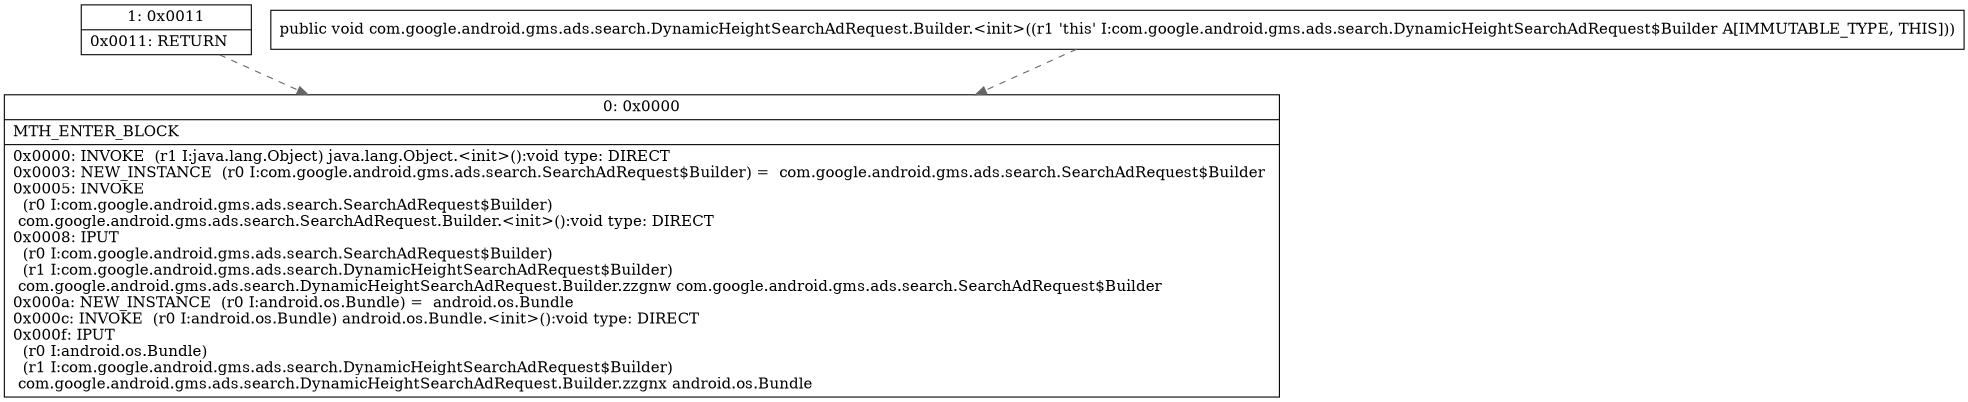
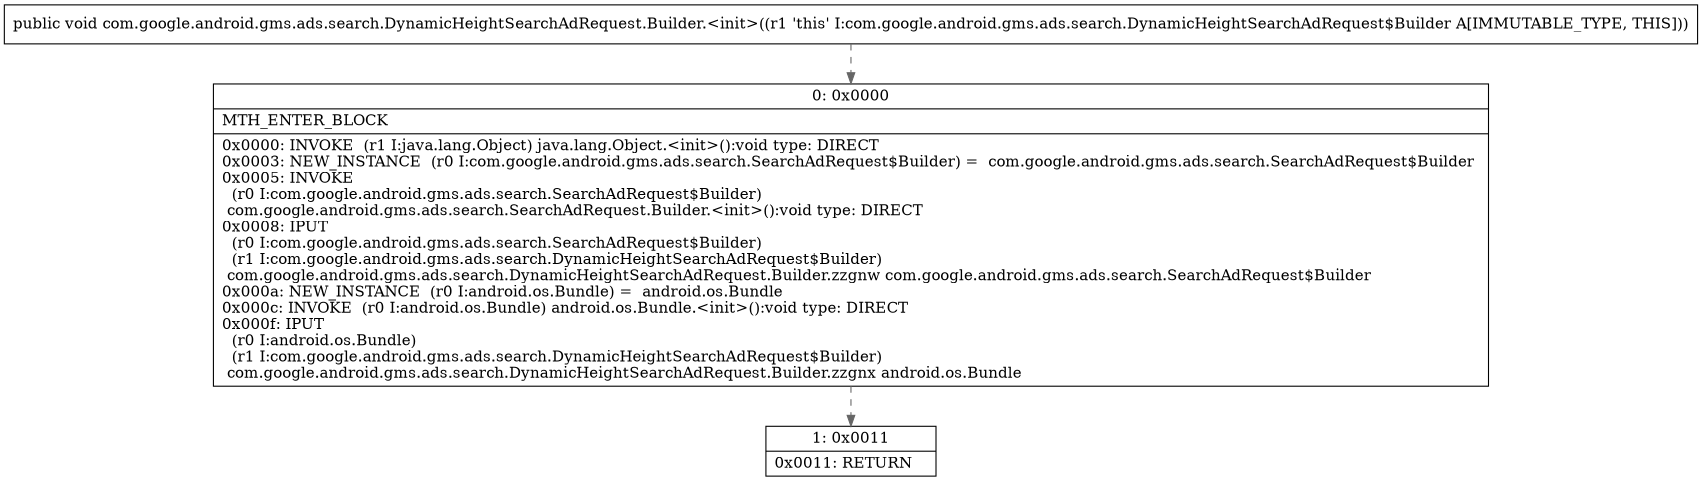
(259, 72) -> (851, 401)
